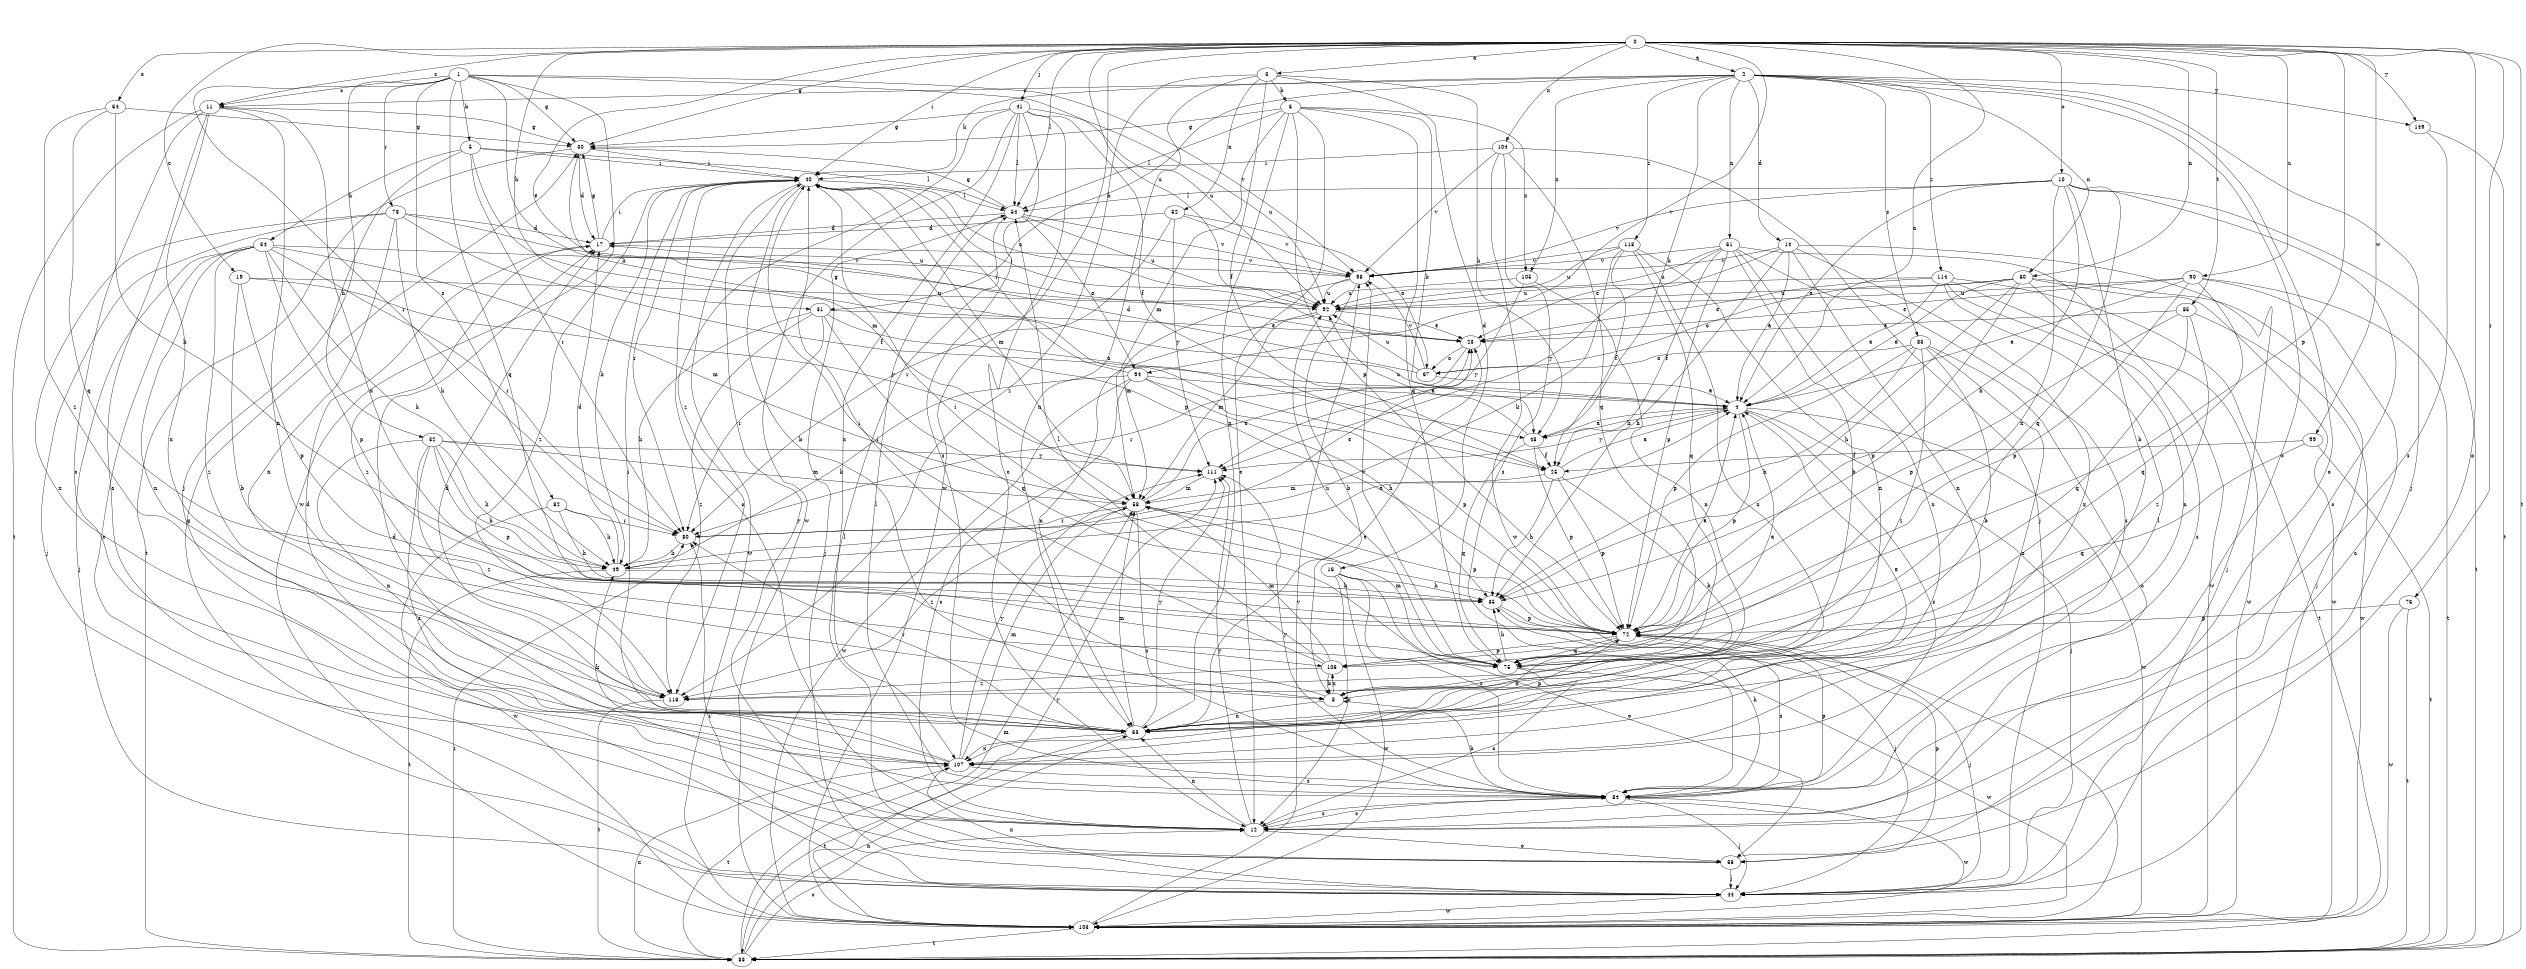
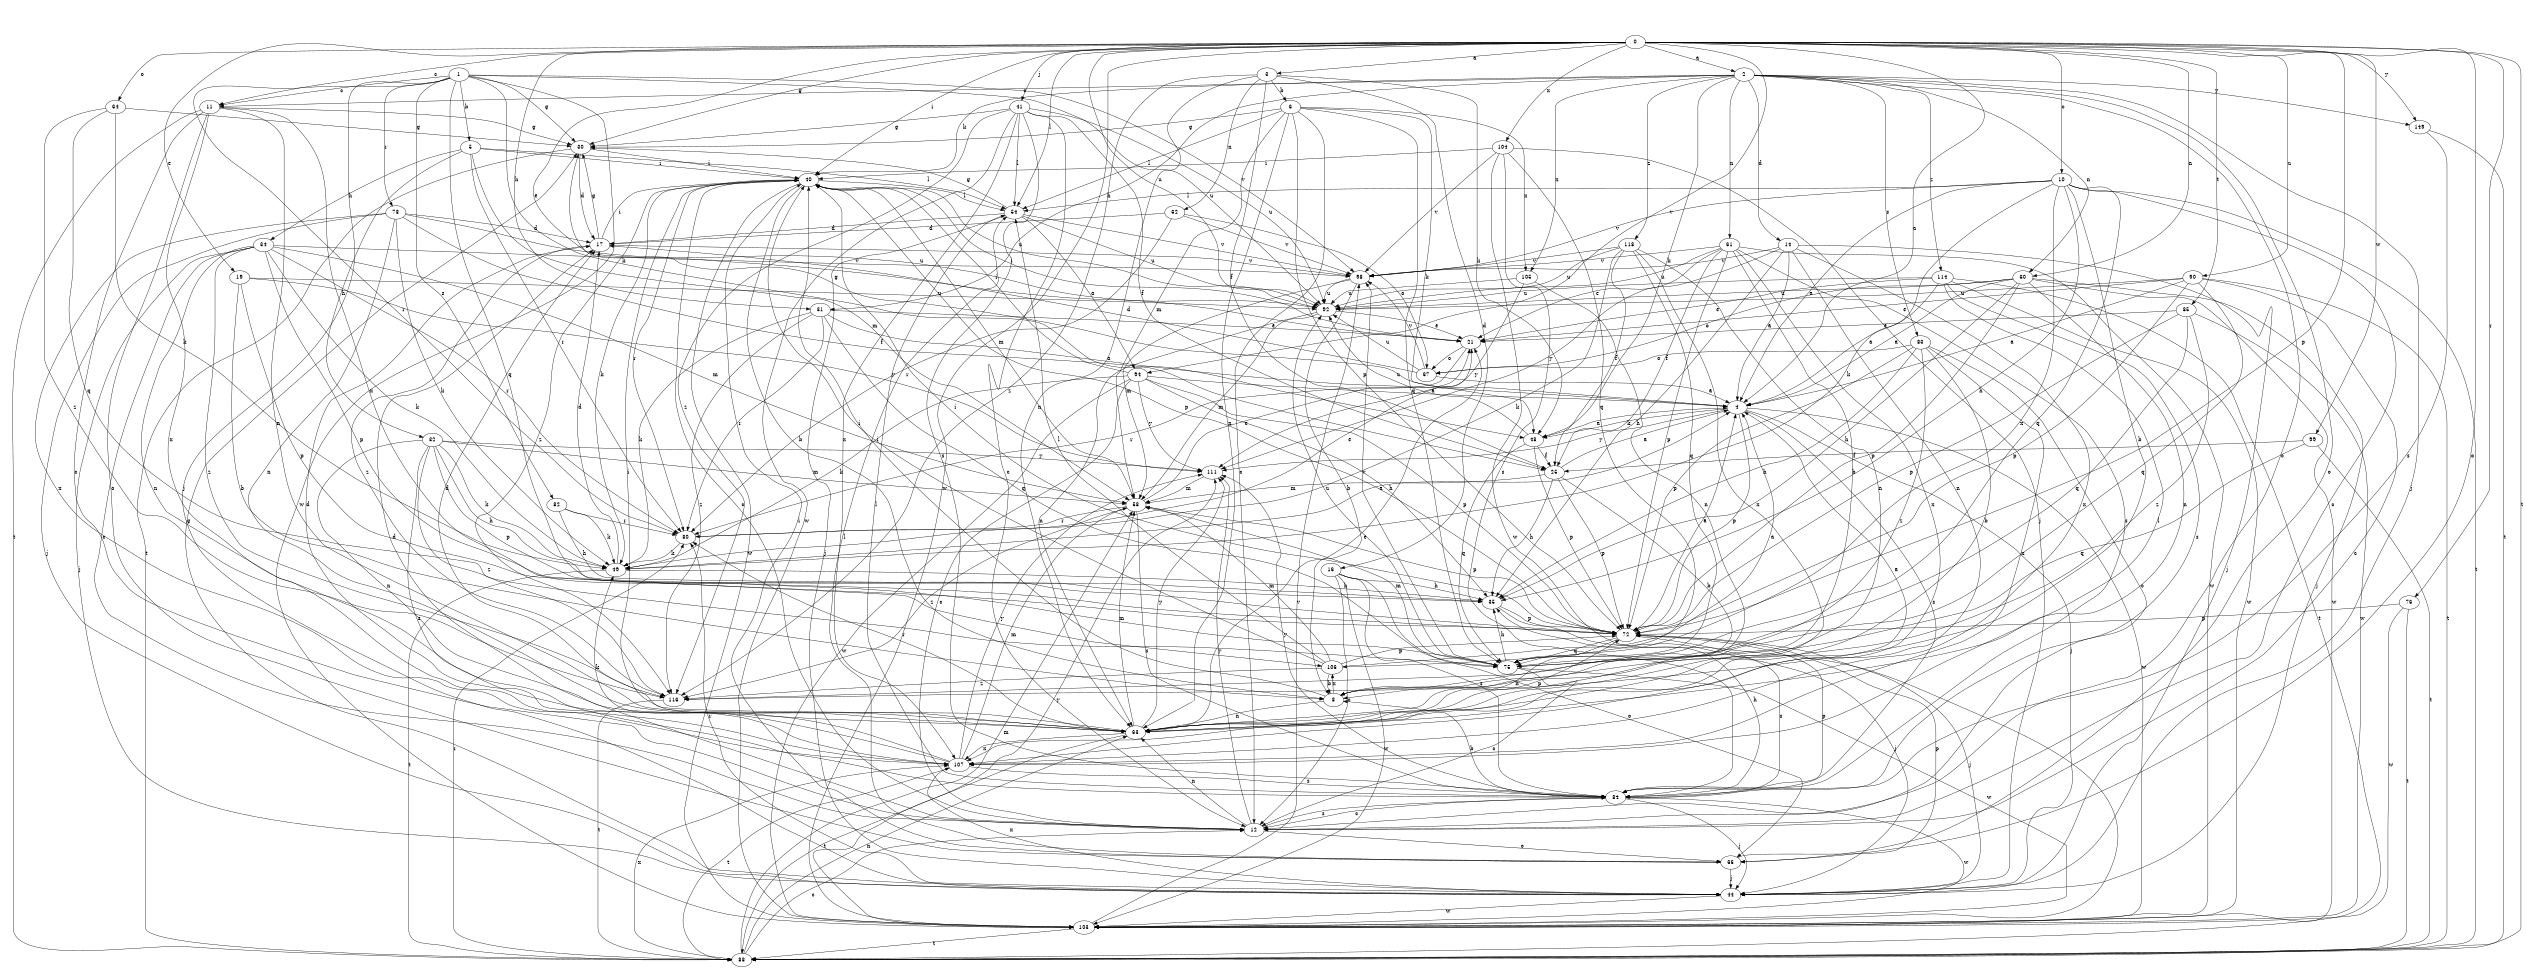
(1471, 342) -> (1471, 342)
(1176, 343) -> (1154, 436)
(799, 521) -> (799, 521)
none -> (1399, 522)
(1475, 652) -> (1476, 643)
(617, 811) -> none
